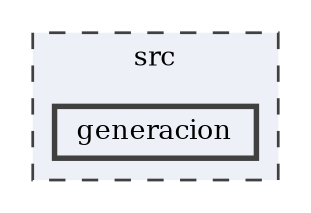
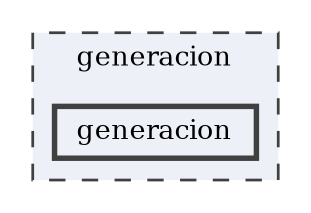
(155, 59) -> (155, 59)
